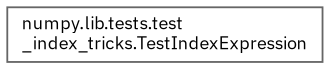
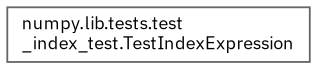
(165, 35) -> (159, 35)
